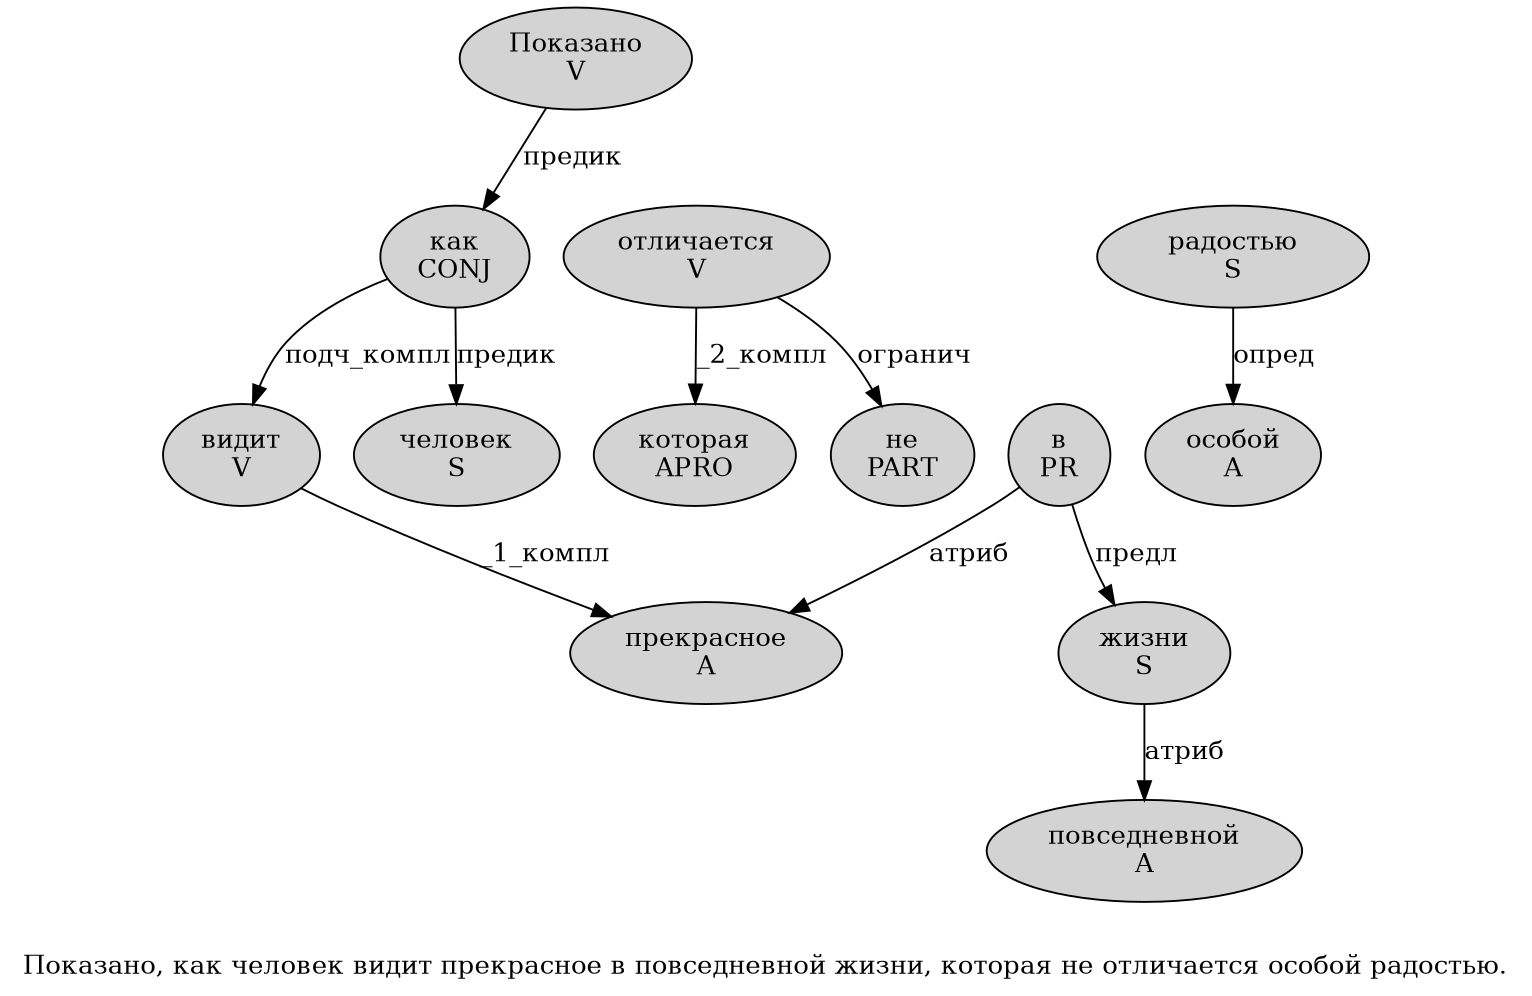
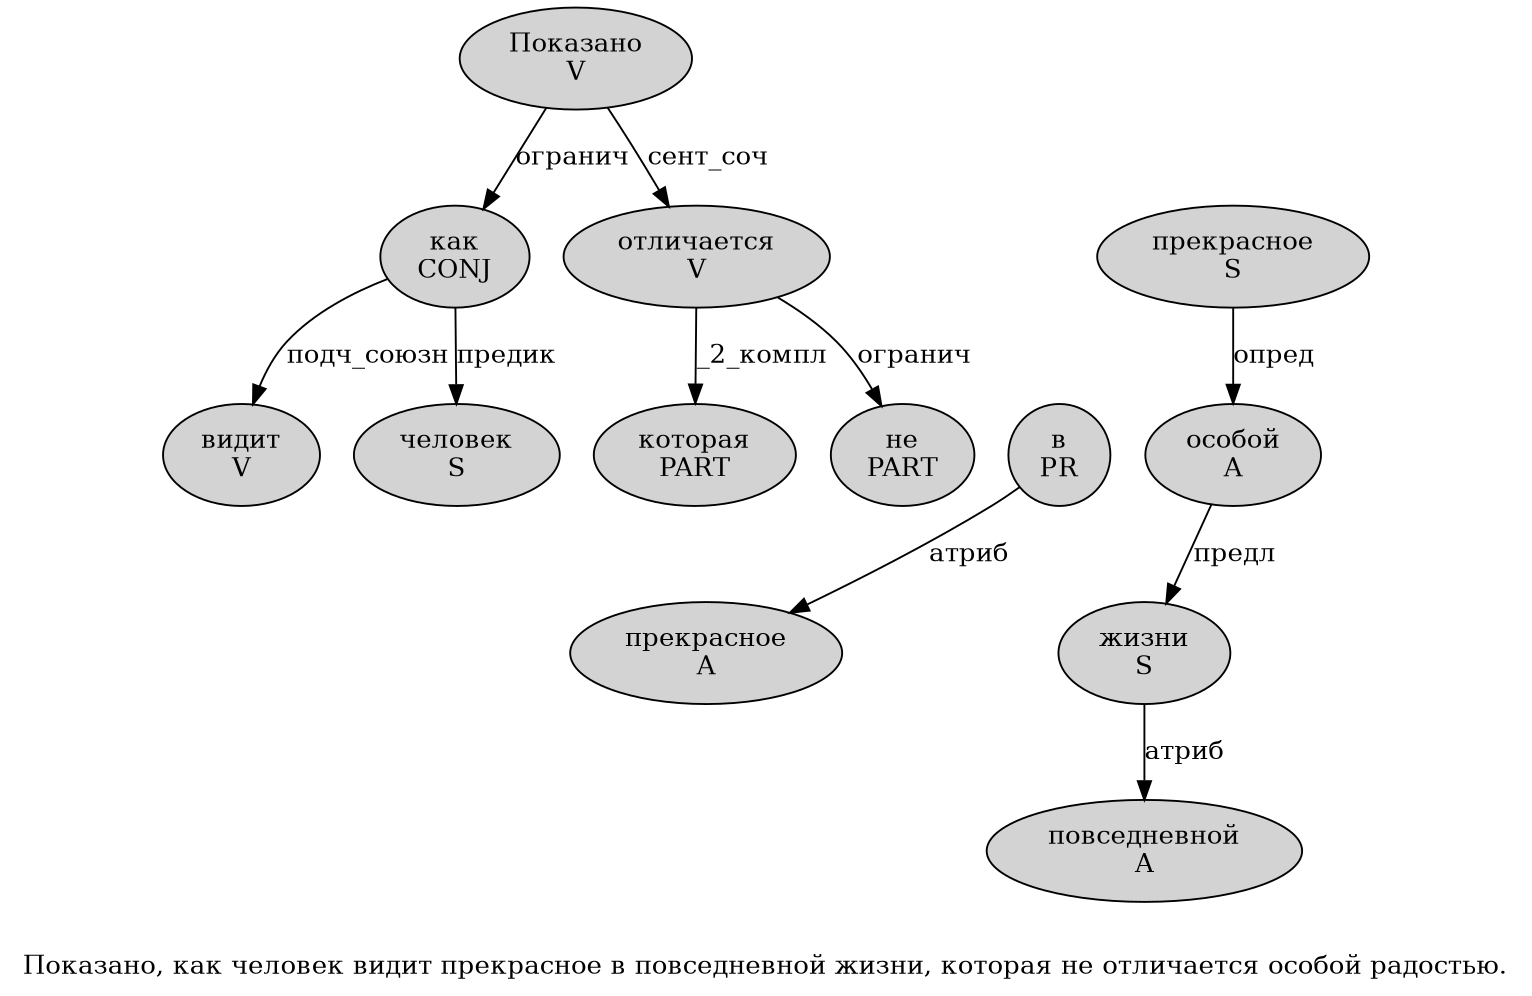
none -> (634, 149)
(573, 157) -> (573, 157)
(1233, 257) -> (1233, 257)
(368, 356) -> (368, 356)
(695, 455) -> (695, 455)
(1087, 547) -> (1193, 545)
(446, 552) -> none
